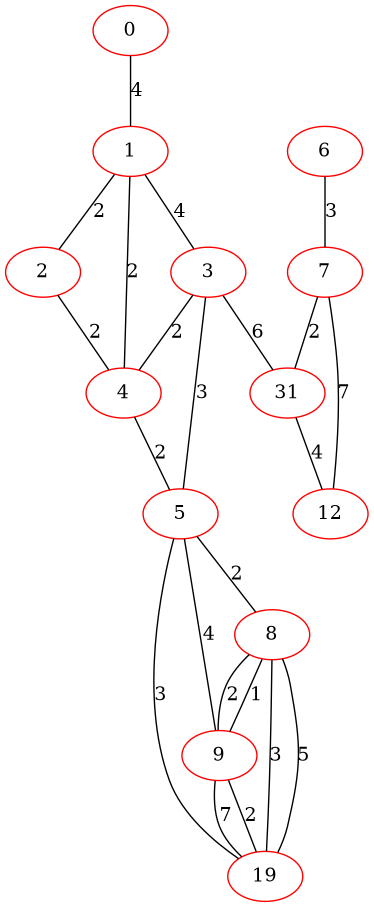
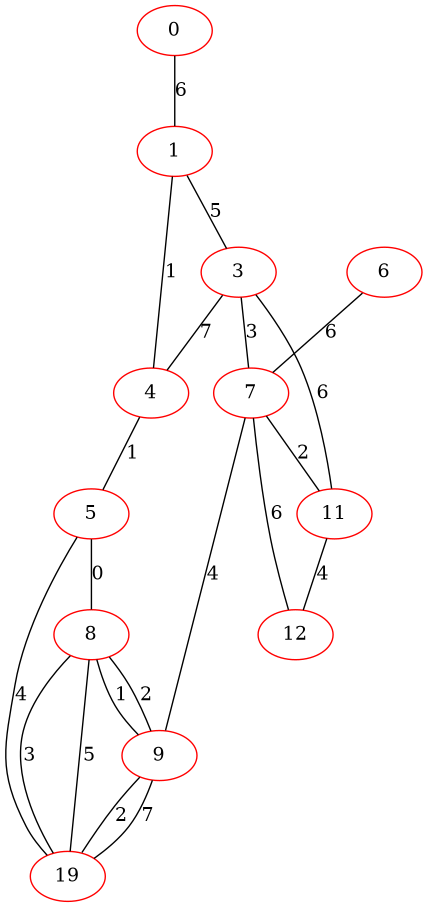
(138, 91) -> (182, 91)
(181, 212) -> (216, 212)
(332, 212) -> (332, 333)
(43, 272) -> none
(133, 272) -> (172, 272)
(178, 333) -> (207, 333)
(194, 393) -> (245, 333)
(288, 393) -> (334, 514)
(344, 393) -> (278, 514)
(161, 453) -> (133, 453)
(238, 574) -> (98, 574)
(200, 635) -> (205, 574)
(161, 695) -> (22, 695)
